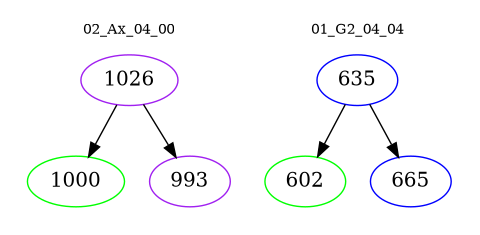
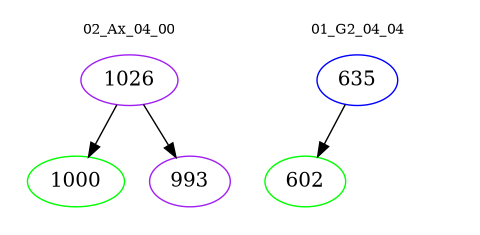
(411, 181) -> none
